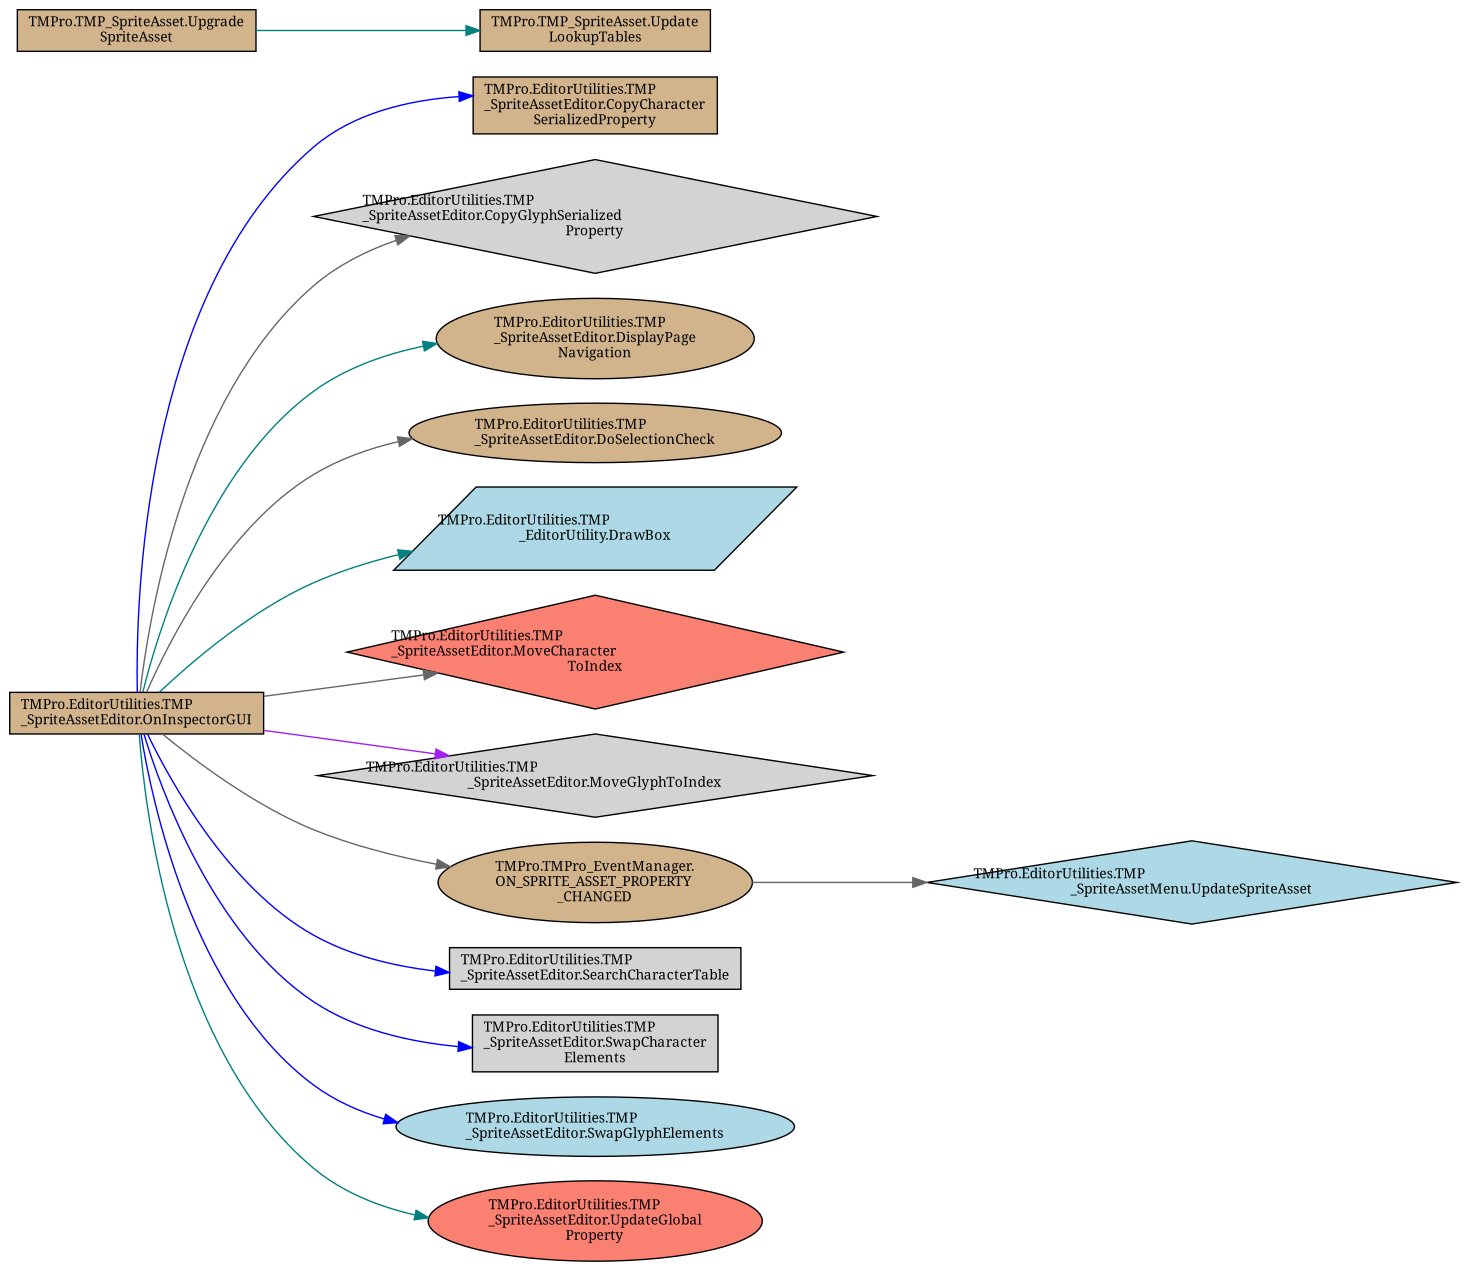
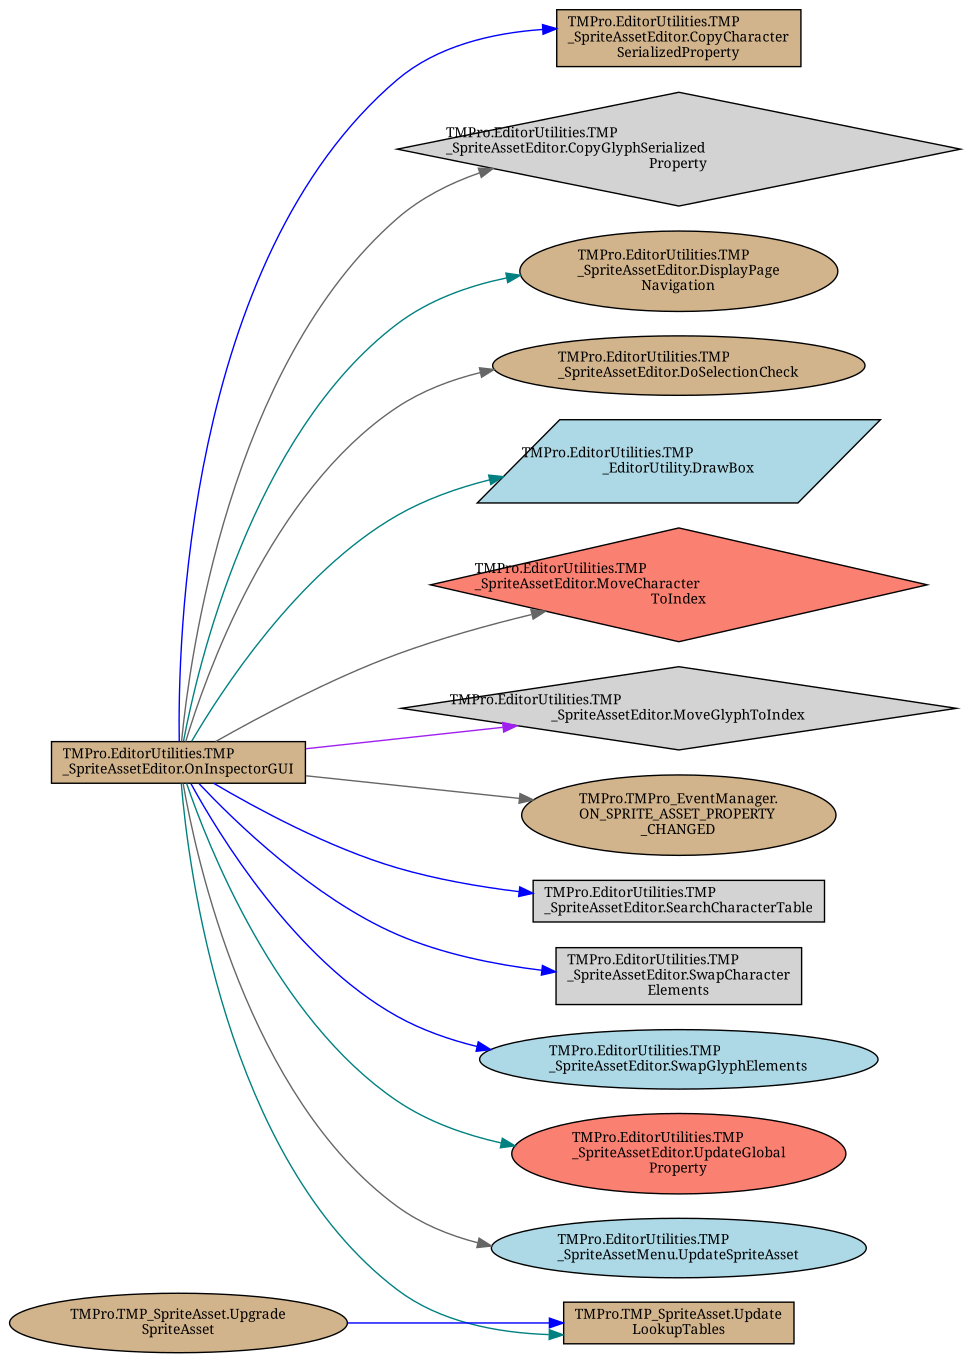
(137, 31) -> (178, 1323)
(361, 31) -> (438, 1323)
(832, 882) -> (273, 1054)
(1192, 882) -> (679, 1248)
none -> (274, 1132)
